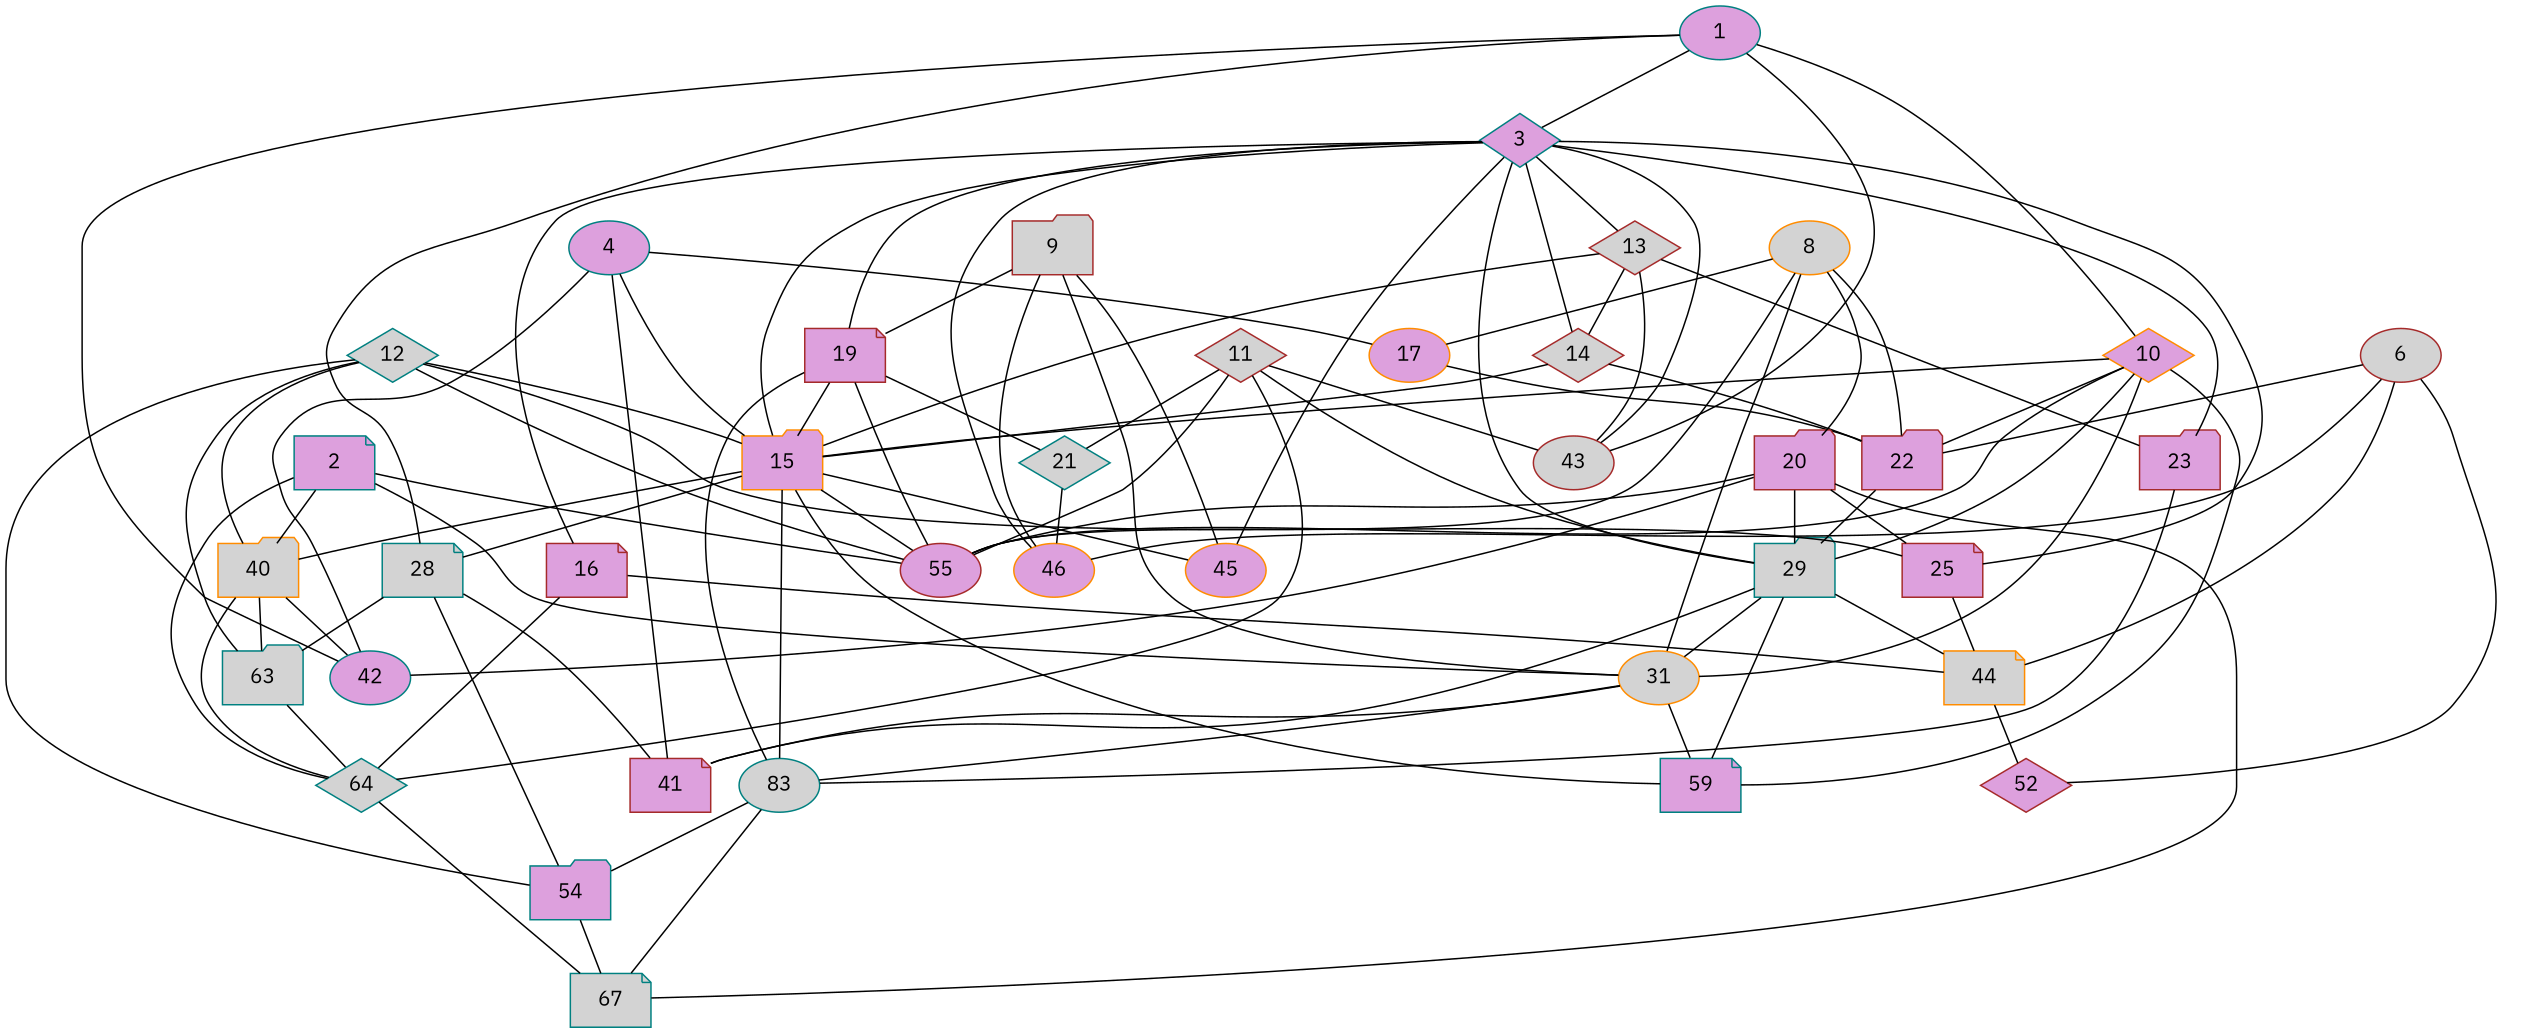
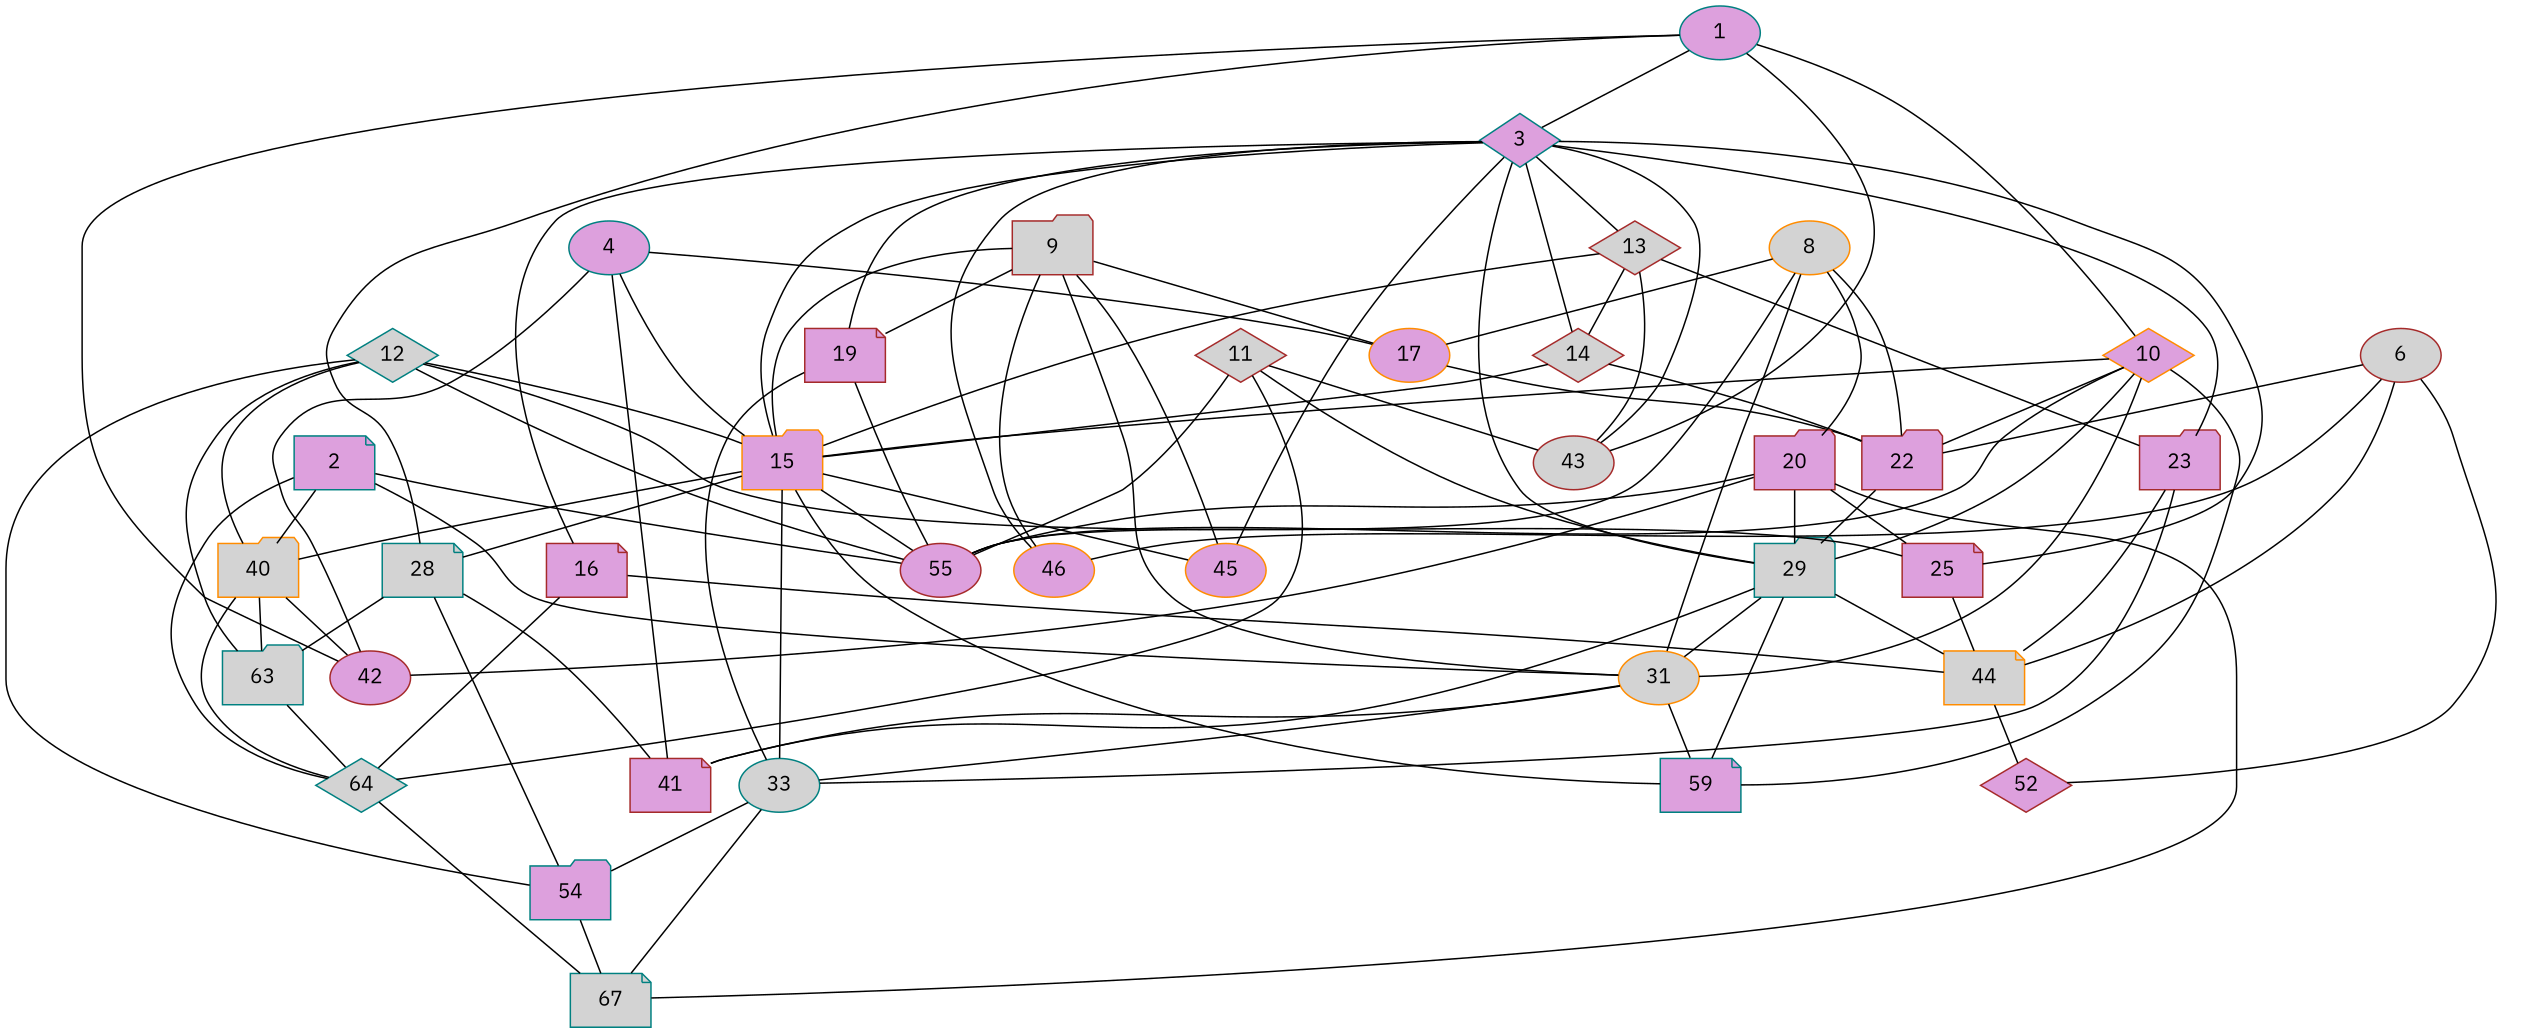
none -> (1233, 302)
(814, 409) -> (841, 287)
(1065, 463) -> none
none -> (2104, 579)
(370, 678) -> (370, 678)
(779, 785) -> (779, 785)
